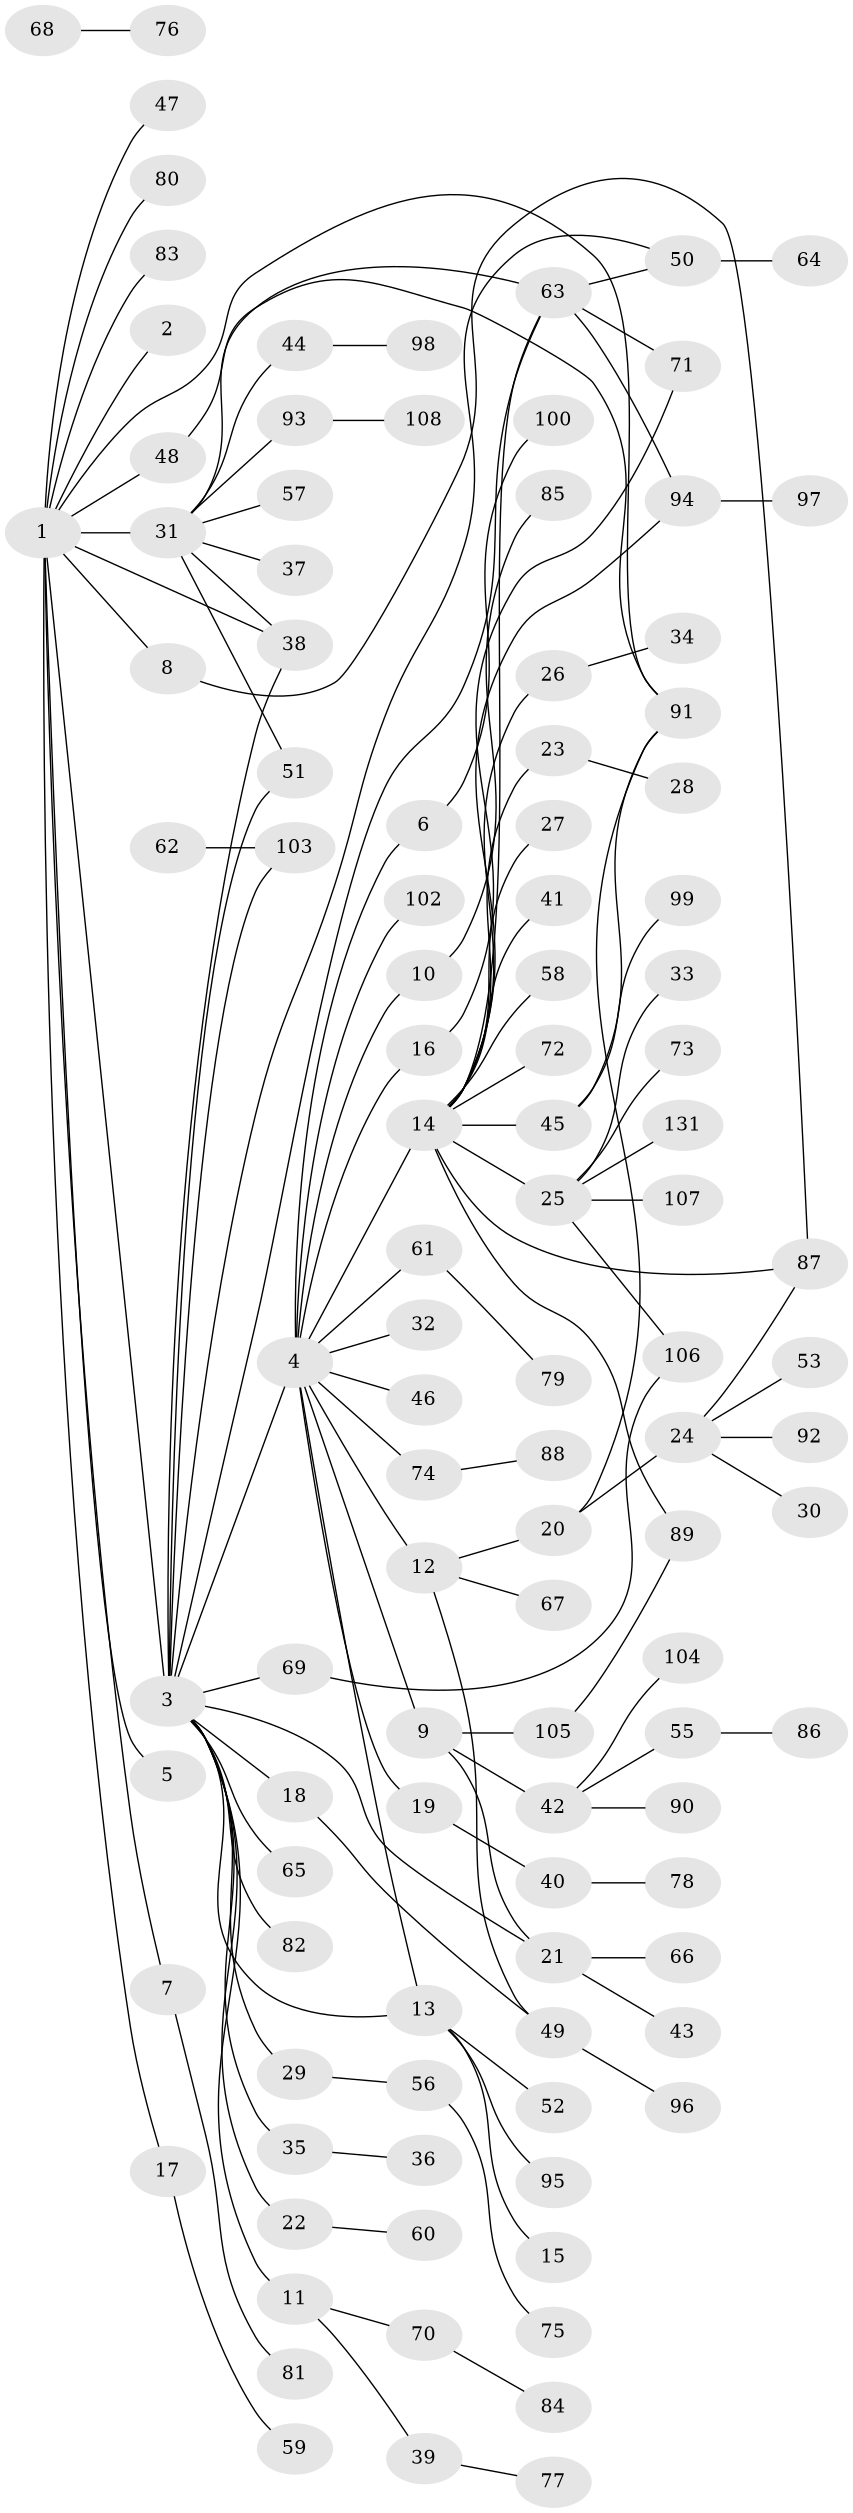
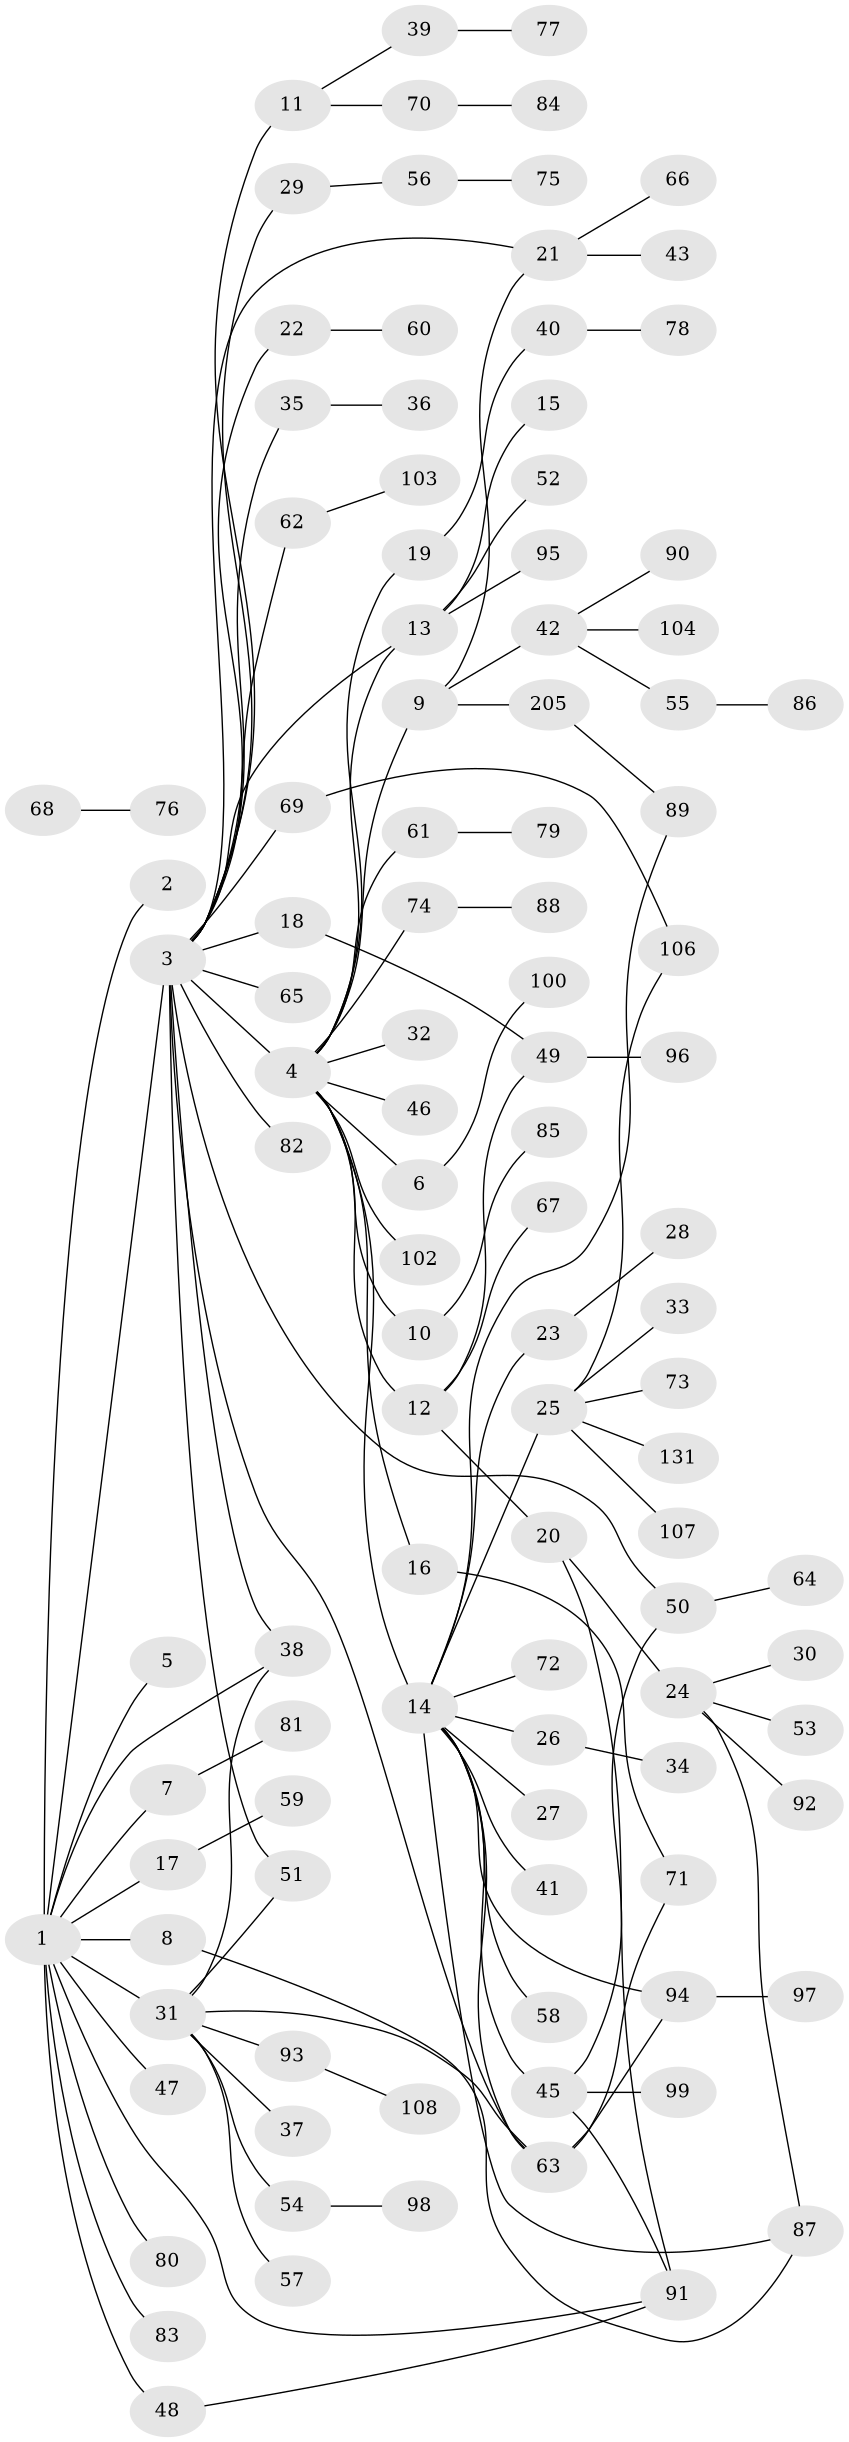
(618, 277) -> (617, 1852)
(295, 345) -> (293, 2206)
(193, 1267) -> (260, 647)
(554, 1733) -> (549, 705)
